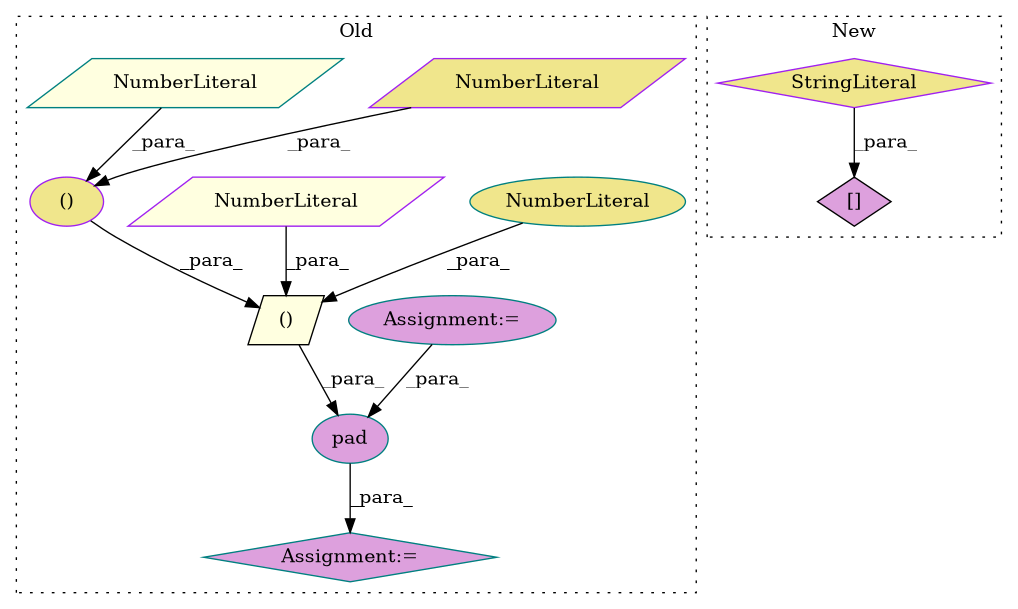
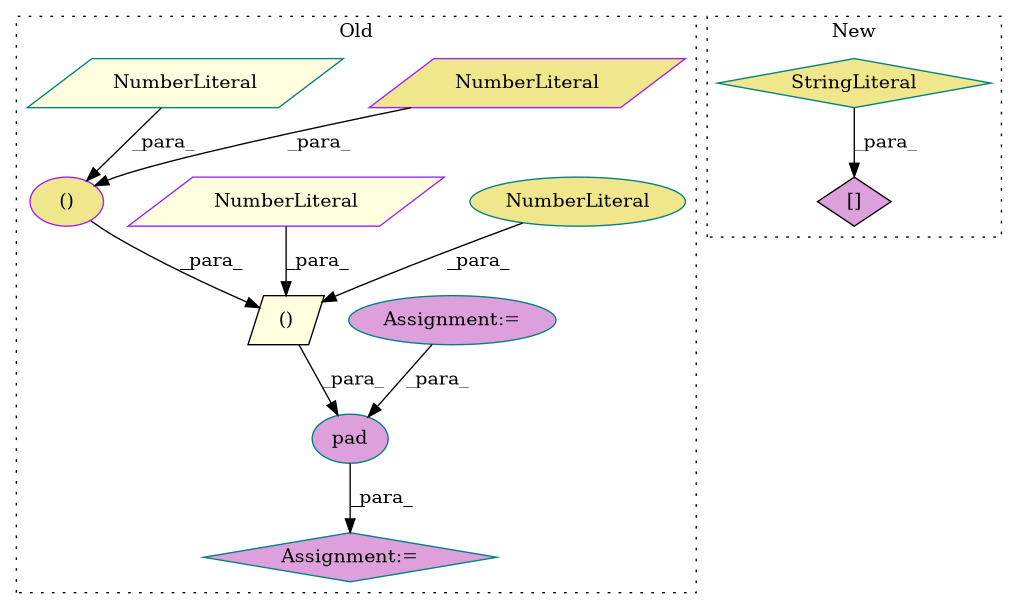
(854, 83) -> (854, 83)
